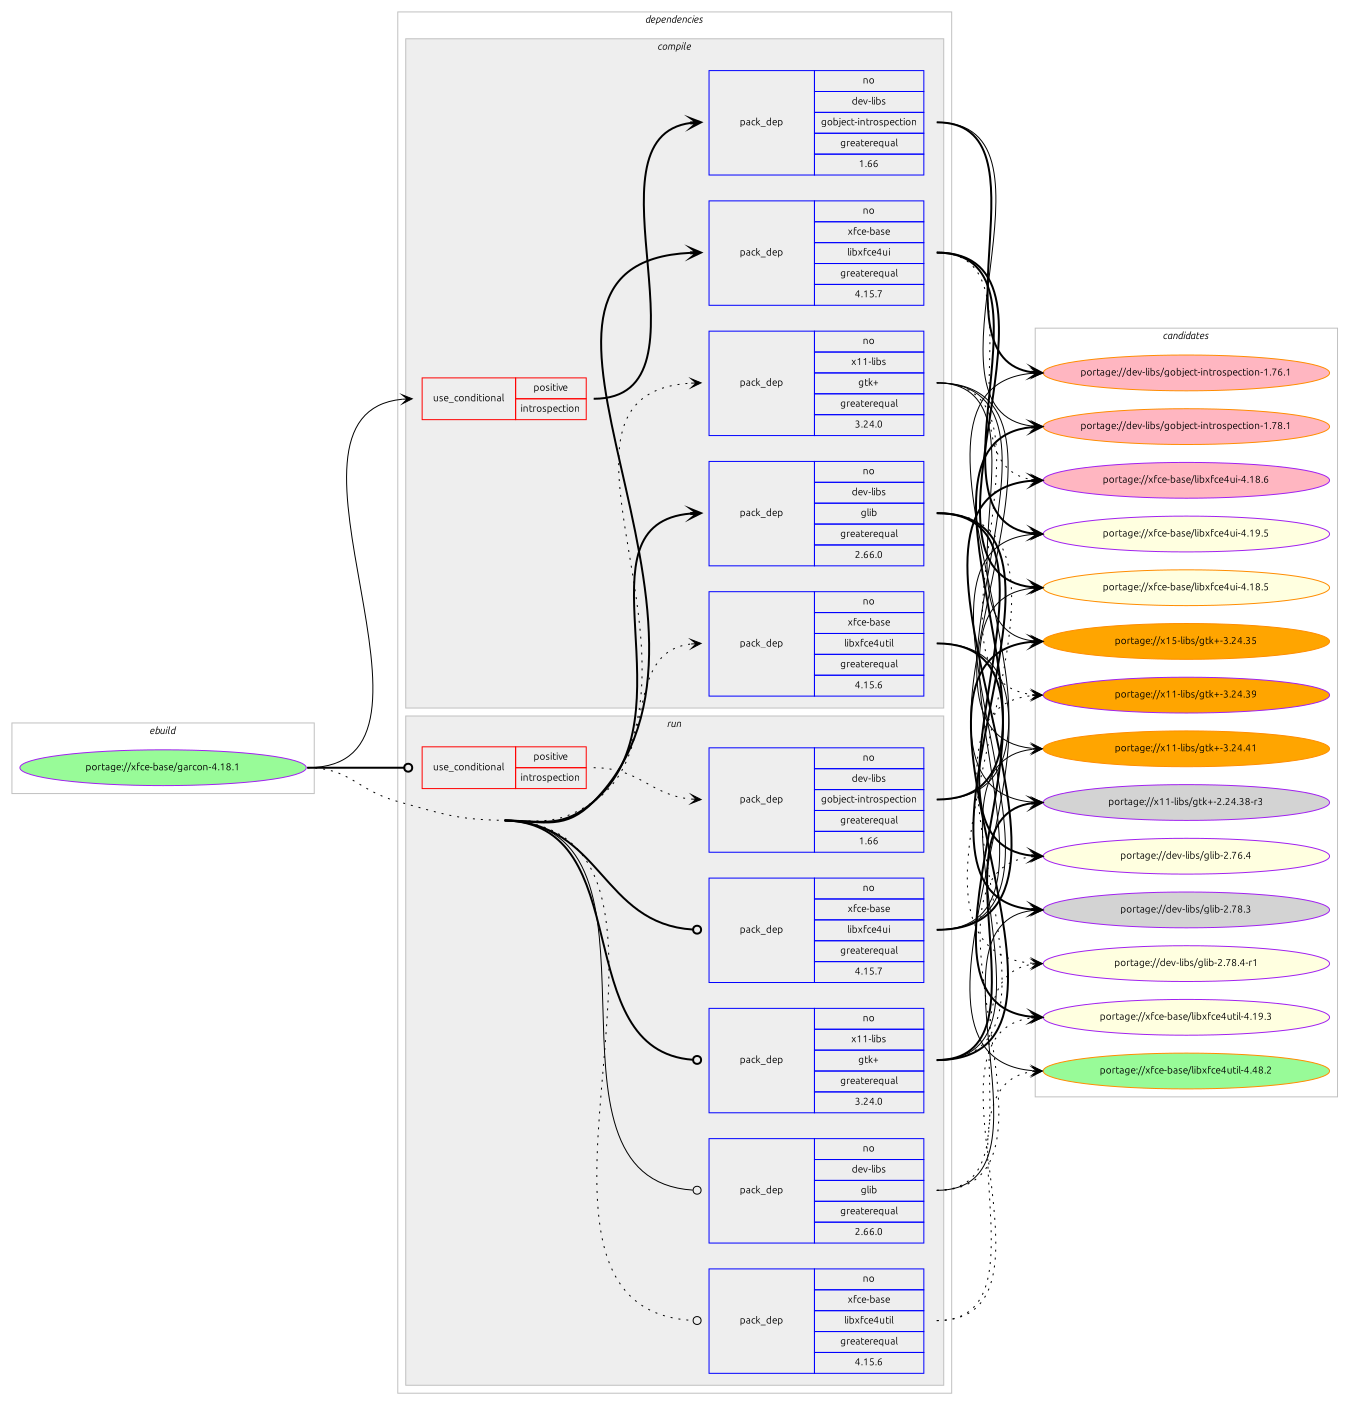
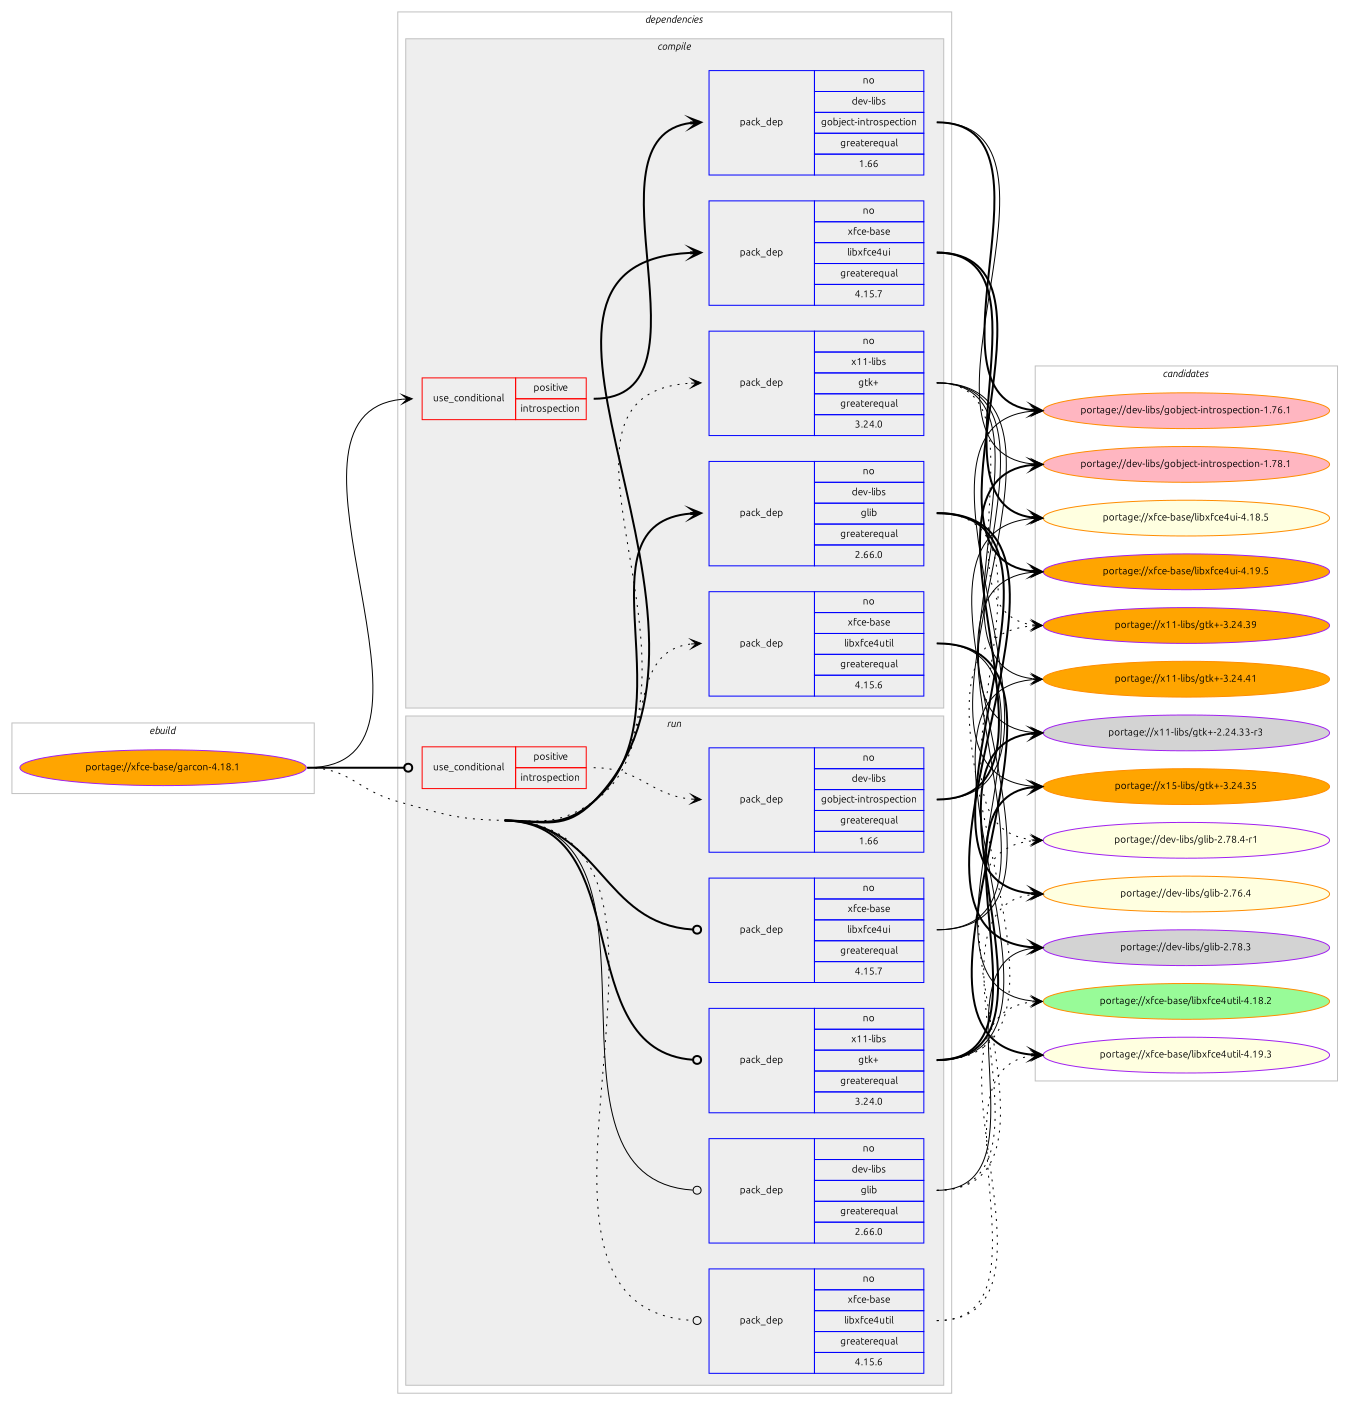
(1186, 480) -> none
(1186, 534) -> (1186, 572)
(163, 768) -> (163, 768)
(1186, 803) -> (1186, 733)
(1186, 856) -> (1186, 894)
(1186, 1071) -> (1186, 1001)
